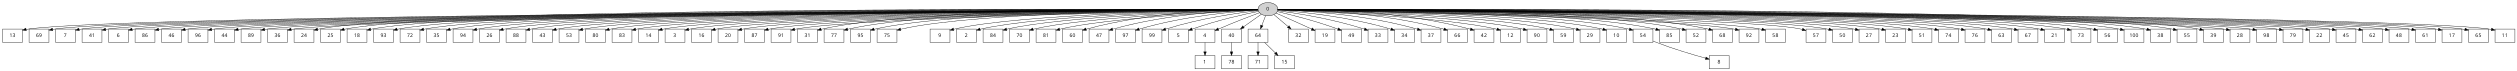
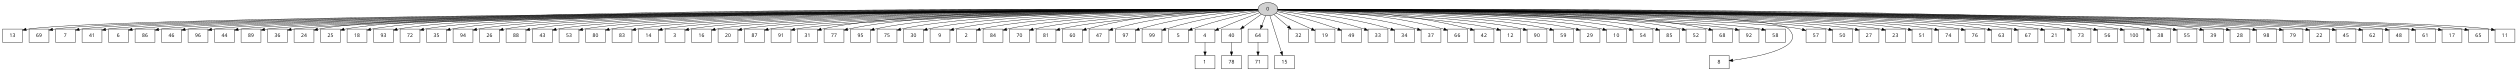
none -> (914, 36)
(1270, 48) -> (1276, 34)
(1679, 50) -> (1572, 13)
